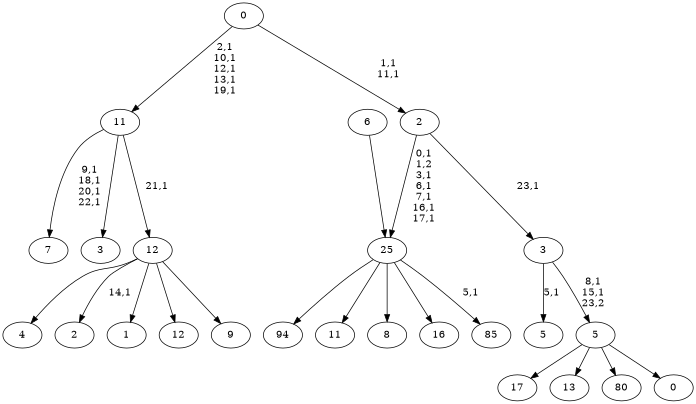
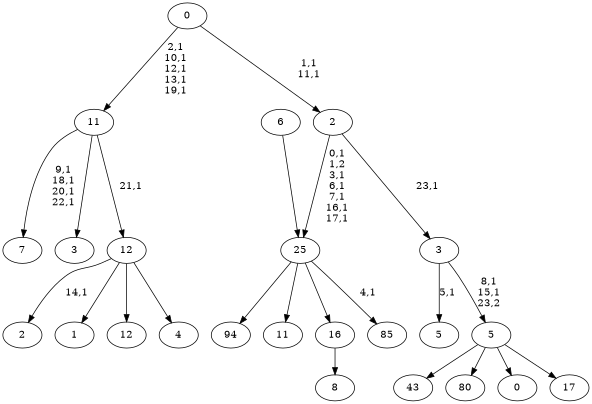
(387, 289) -> (335, 358)
(471, 293) -> (368, 293)
(231, 335) -> none
(569, 388) -> (413, 388)
